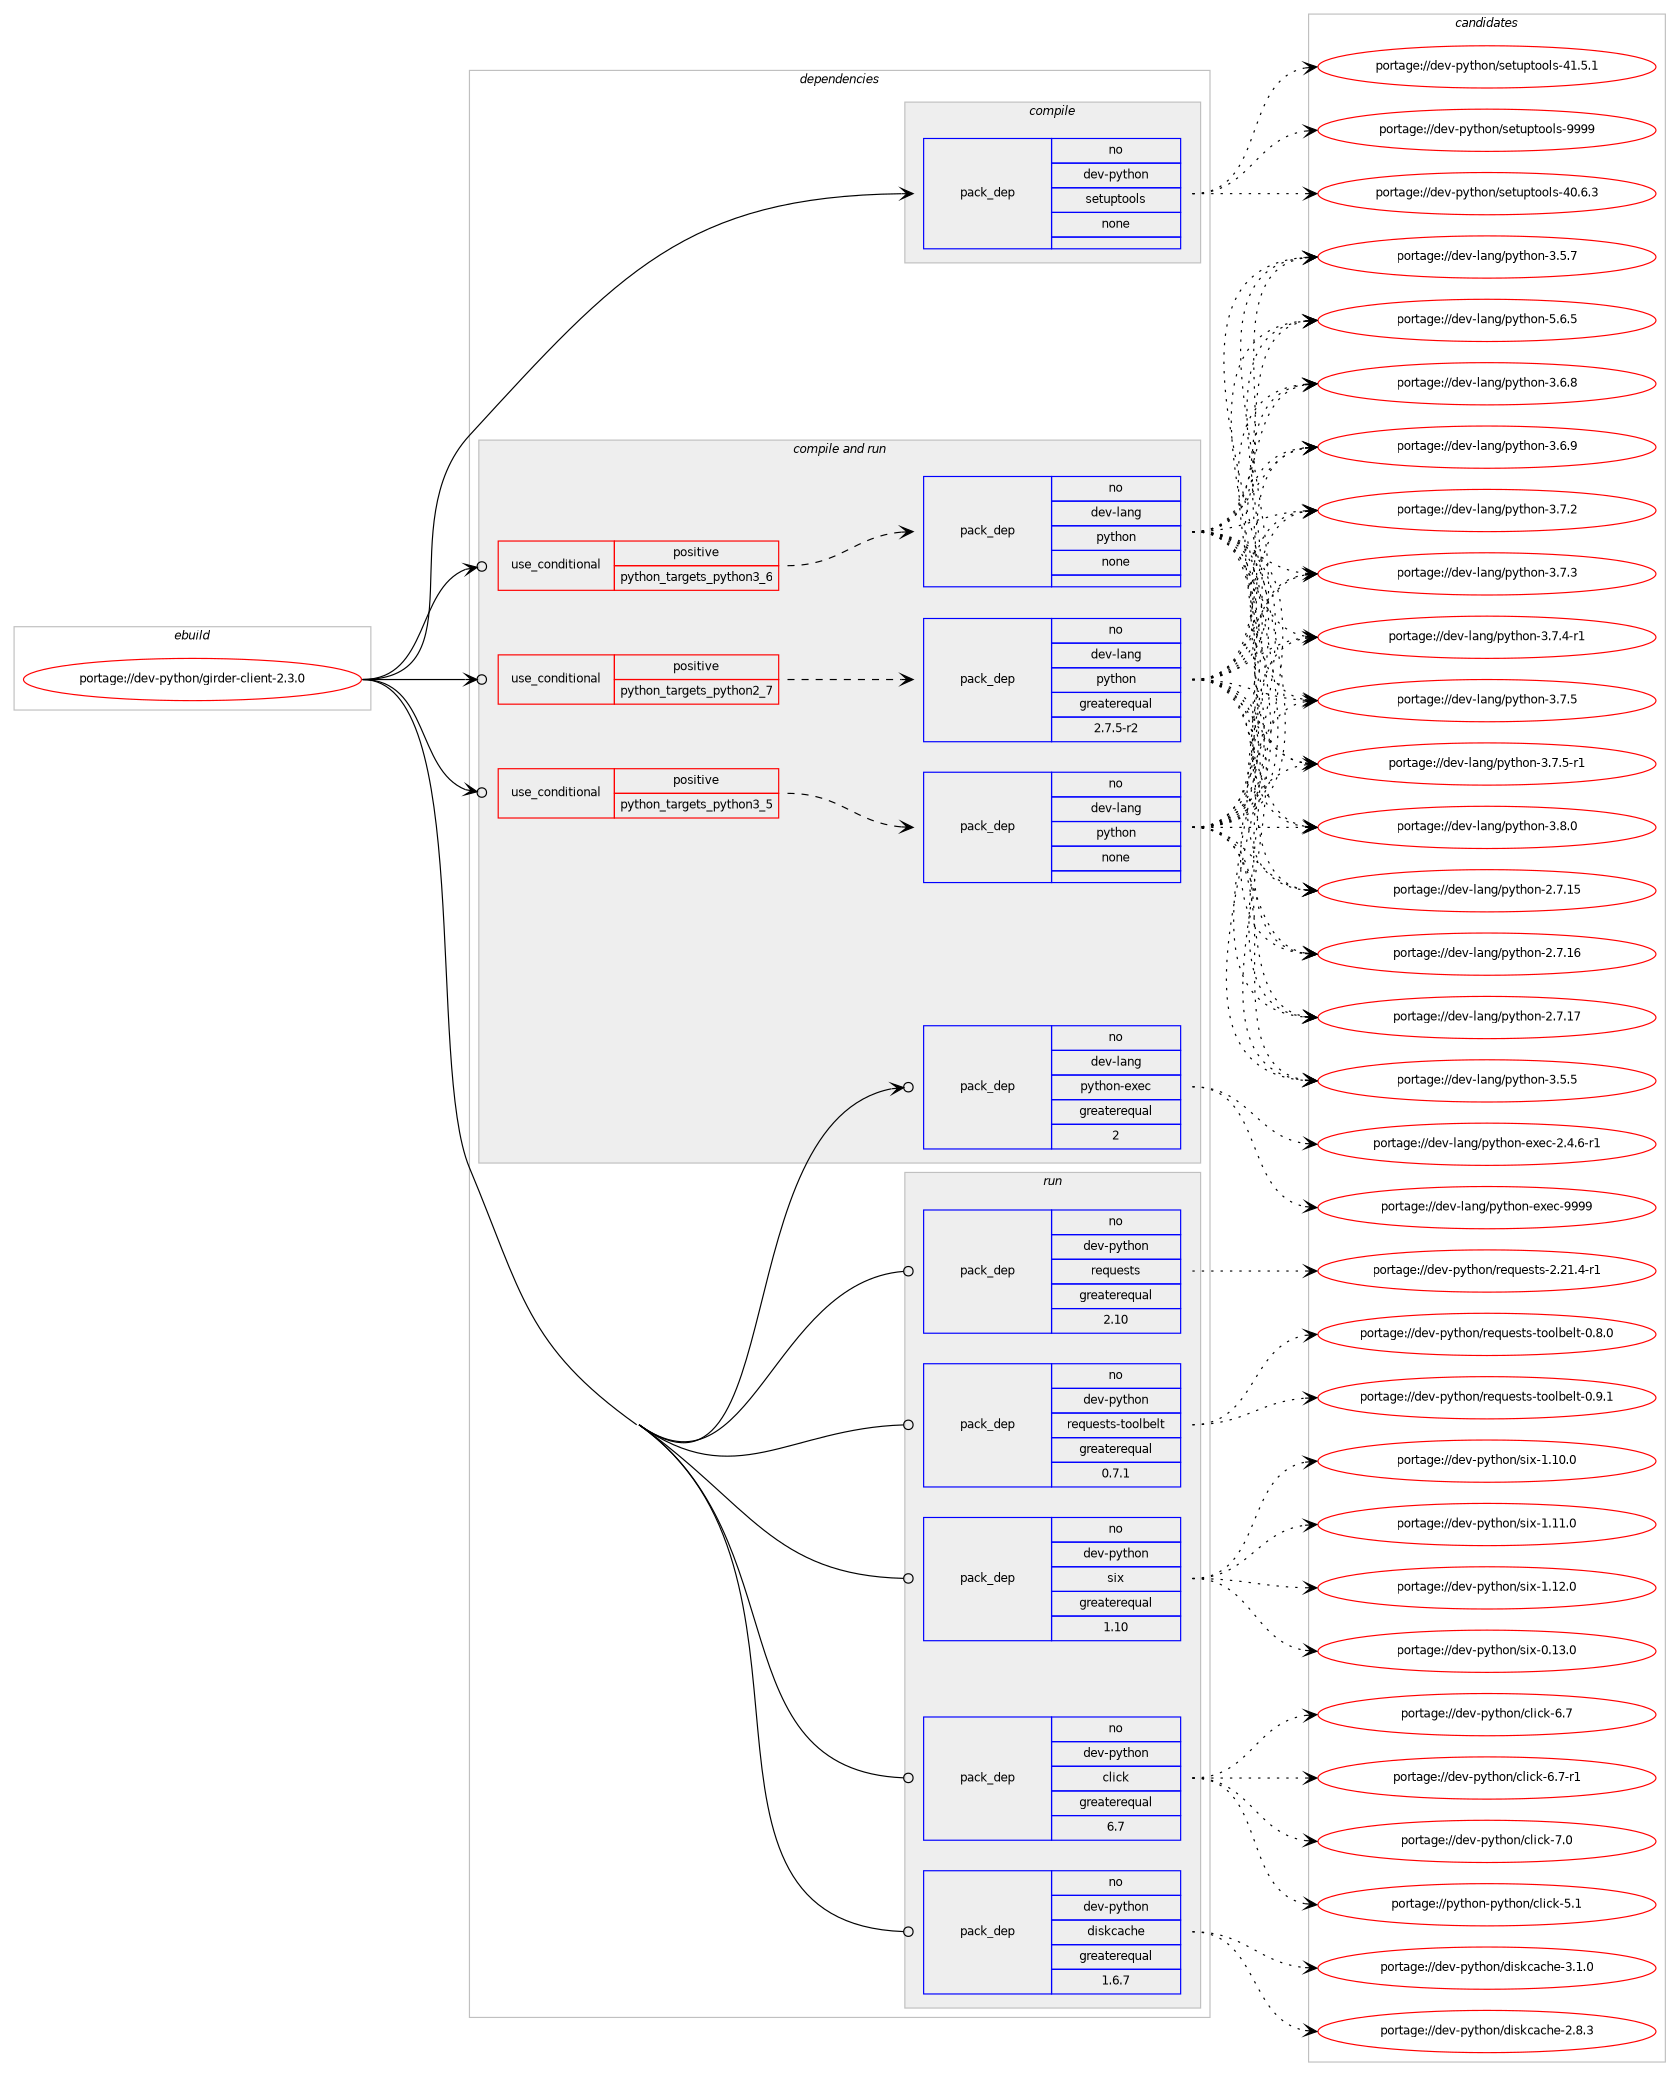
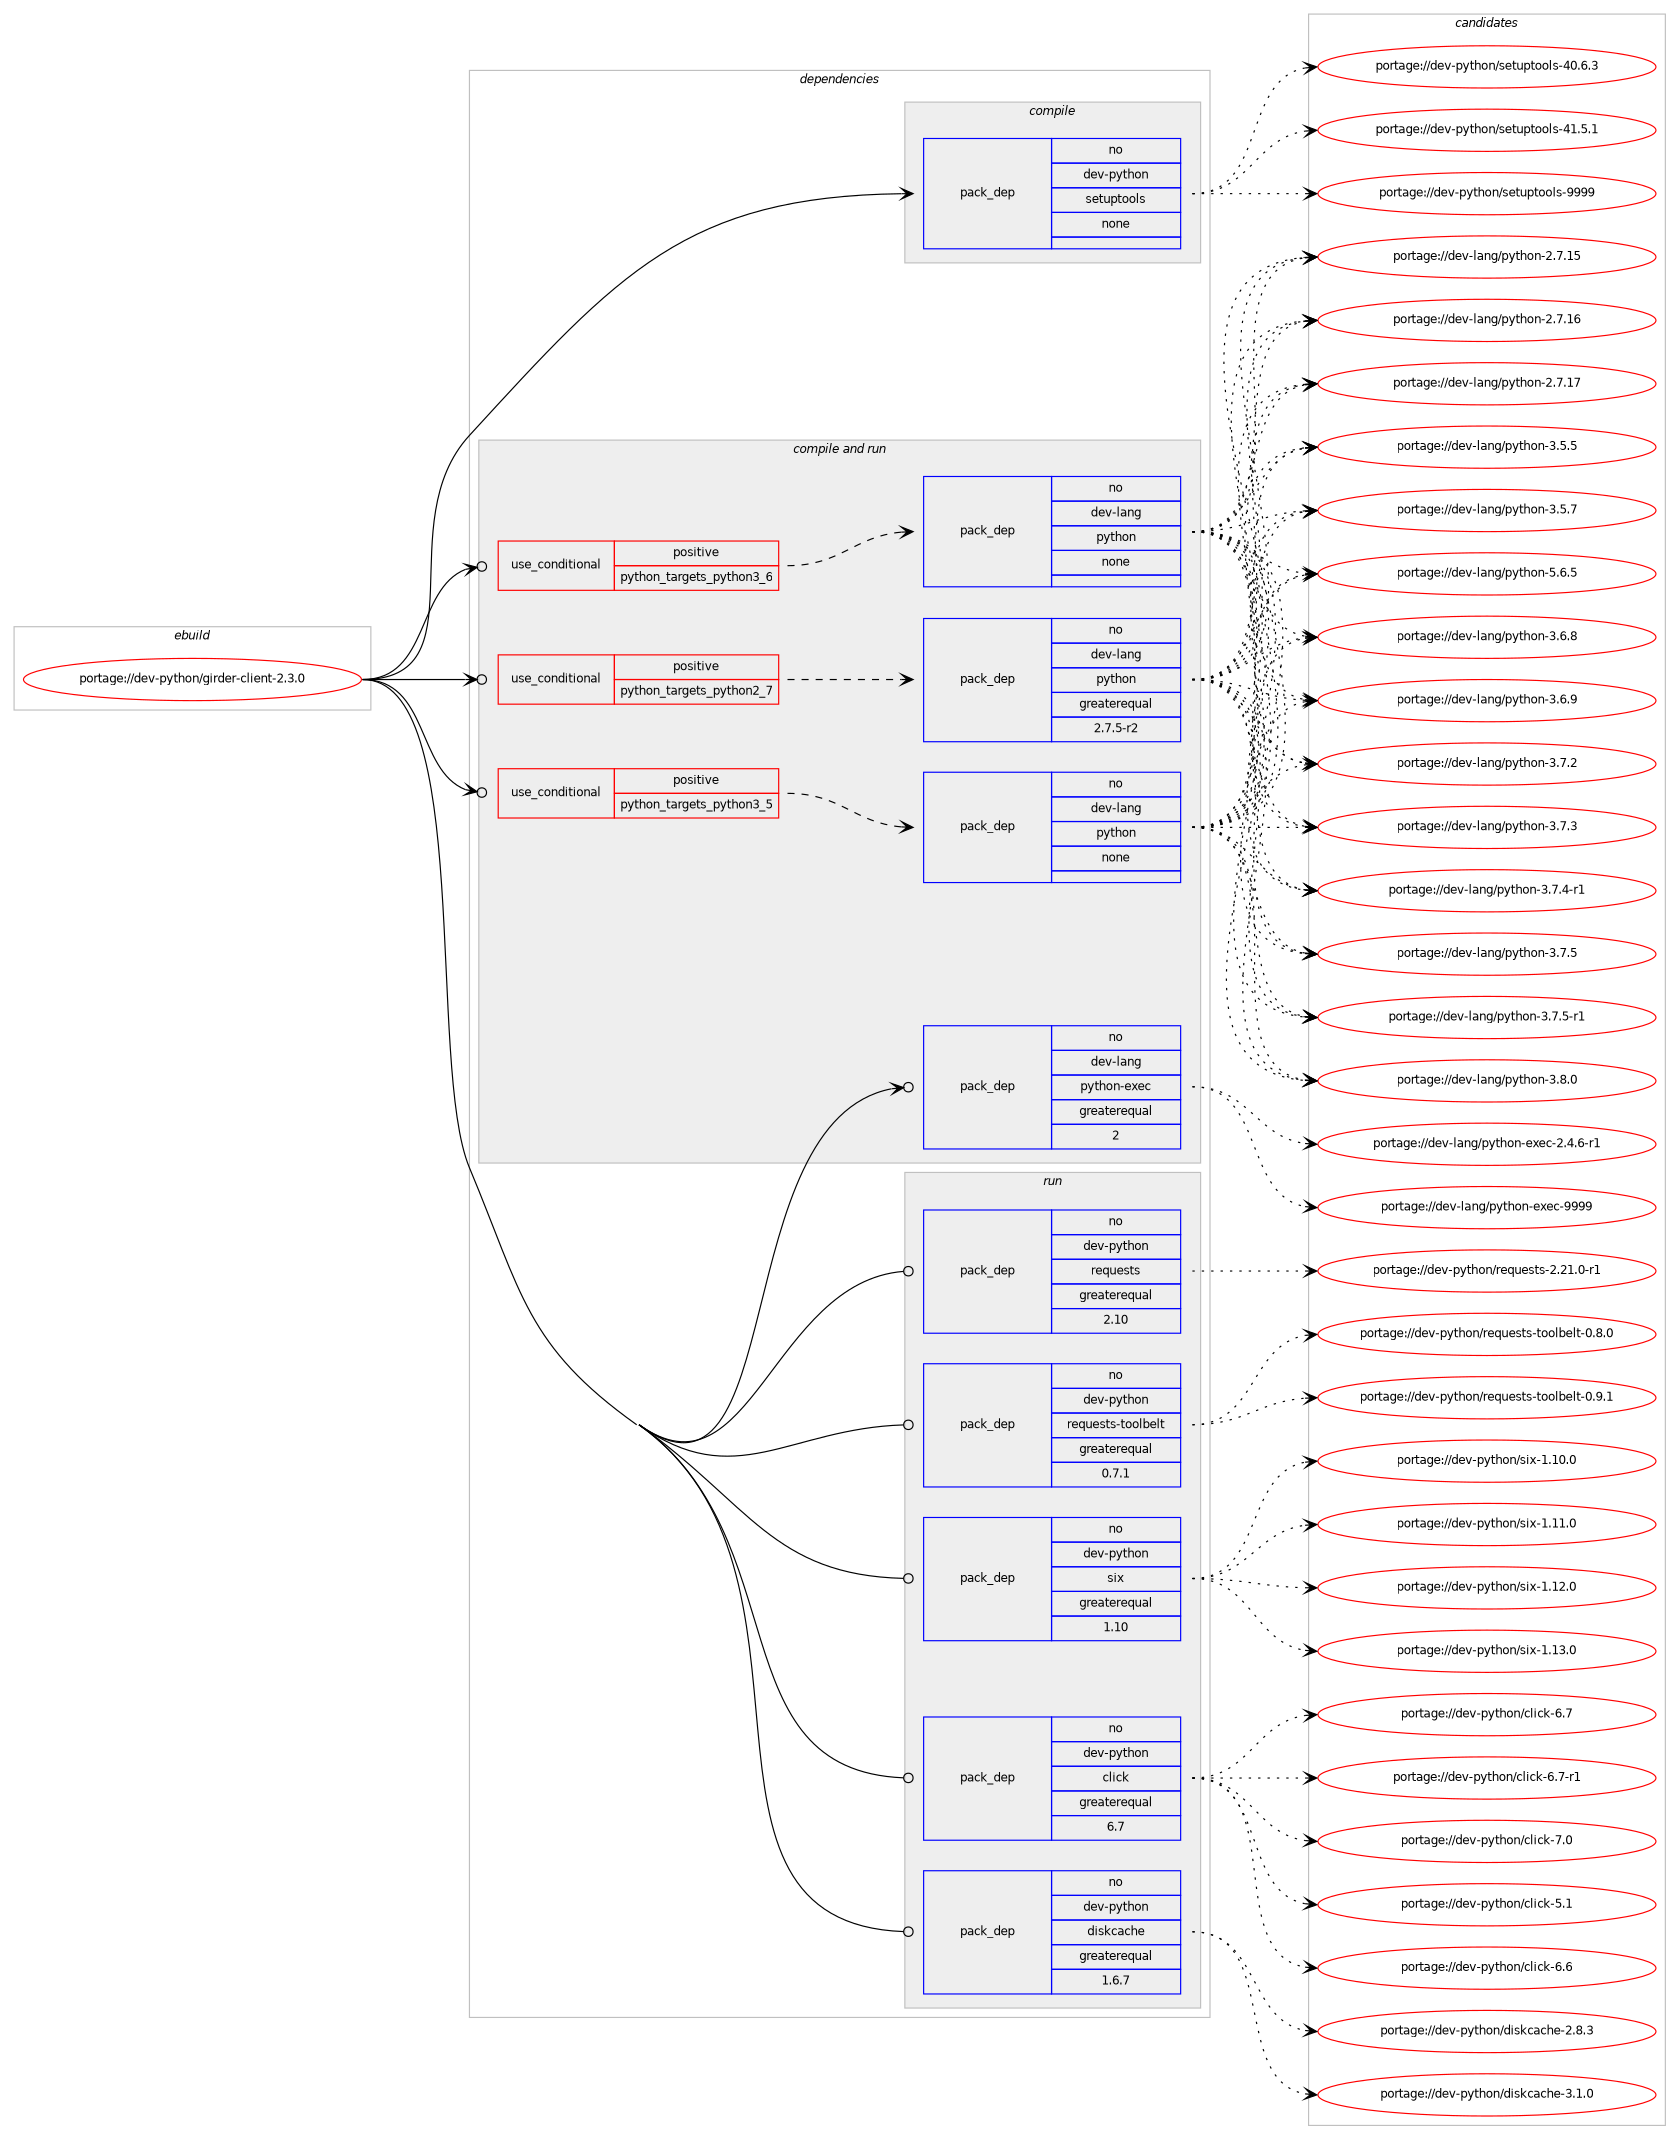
(1487, 1271) -> (1487, 1271)
(1487, 1651) -> (1487, 1651)
(1487, 1905) -> (1487, 1905)
none -> (1487, 1968)
